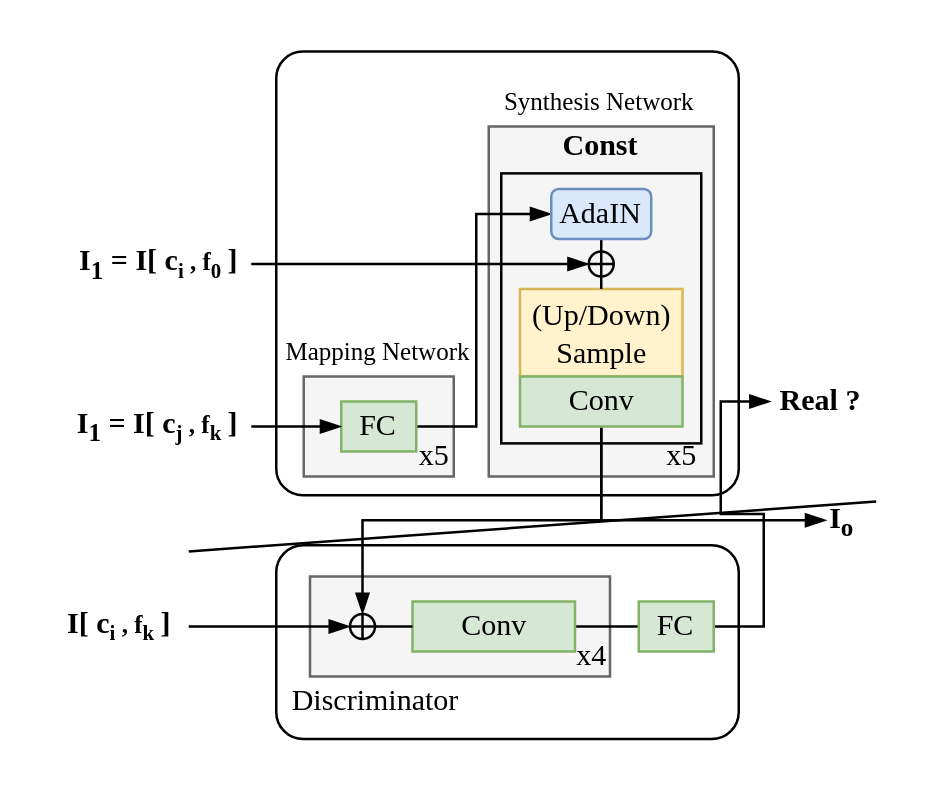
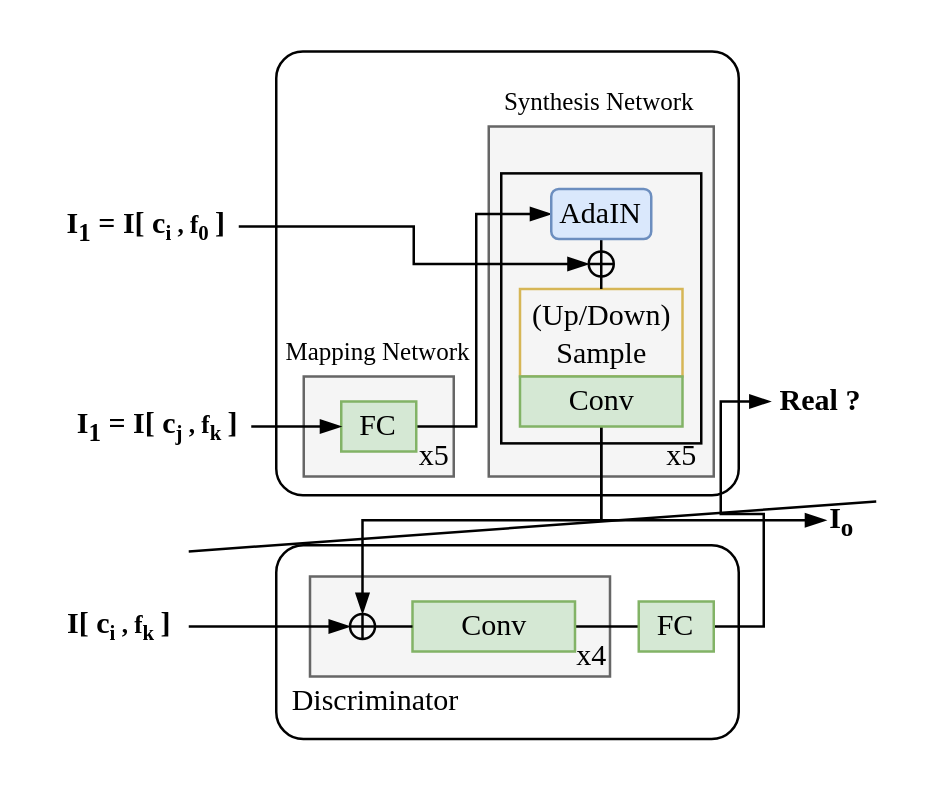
(601, 145) -> none
(151, 264) -> (139, 226)
(601, 333) -> (601, 333)
